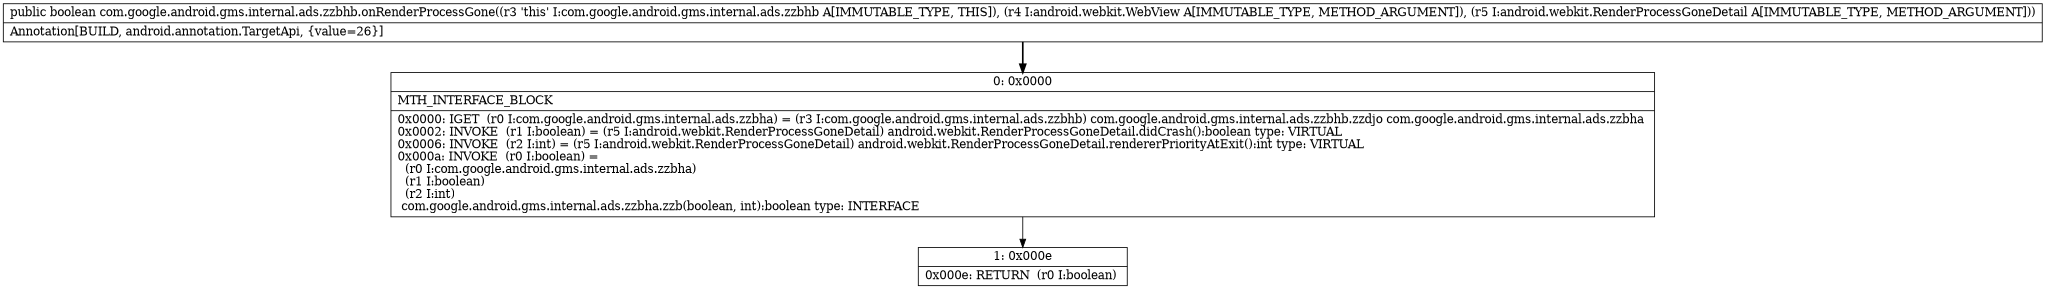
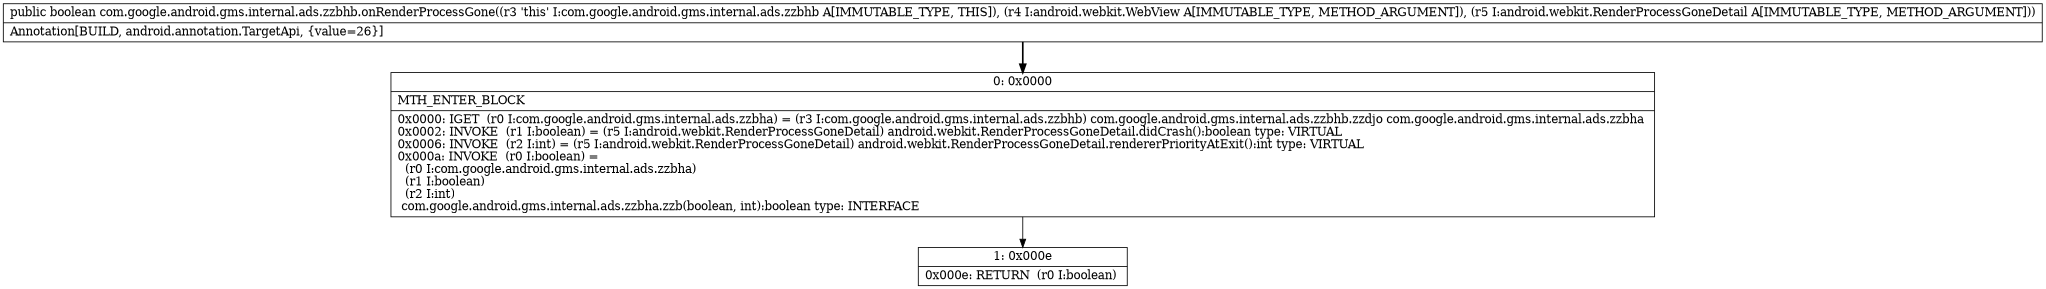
(475, 101) -> (461, 101)
